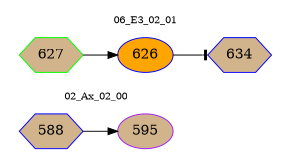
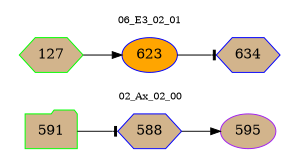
(51, 55) -> (51, 55)
(145, 55) -> (150, 55)
none -> (51, 131)
